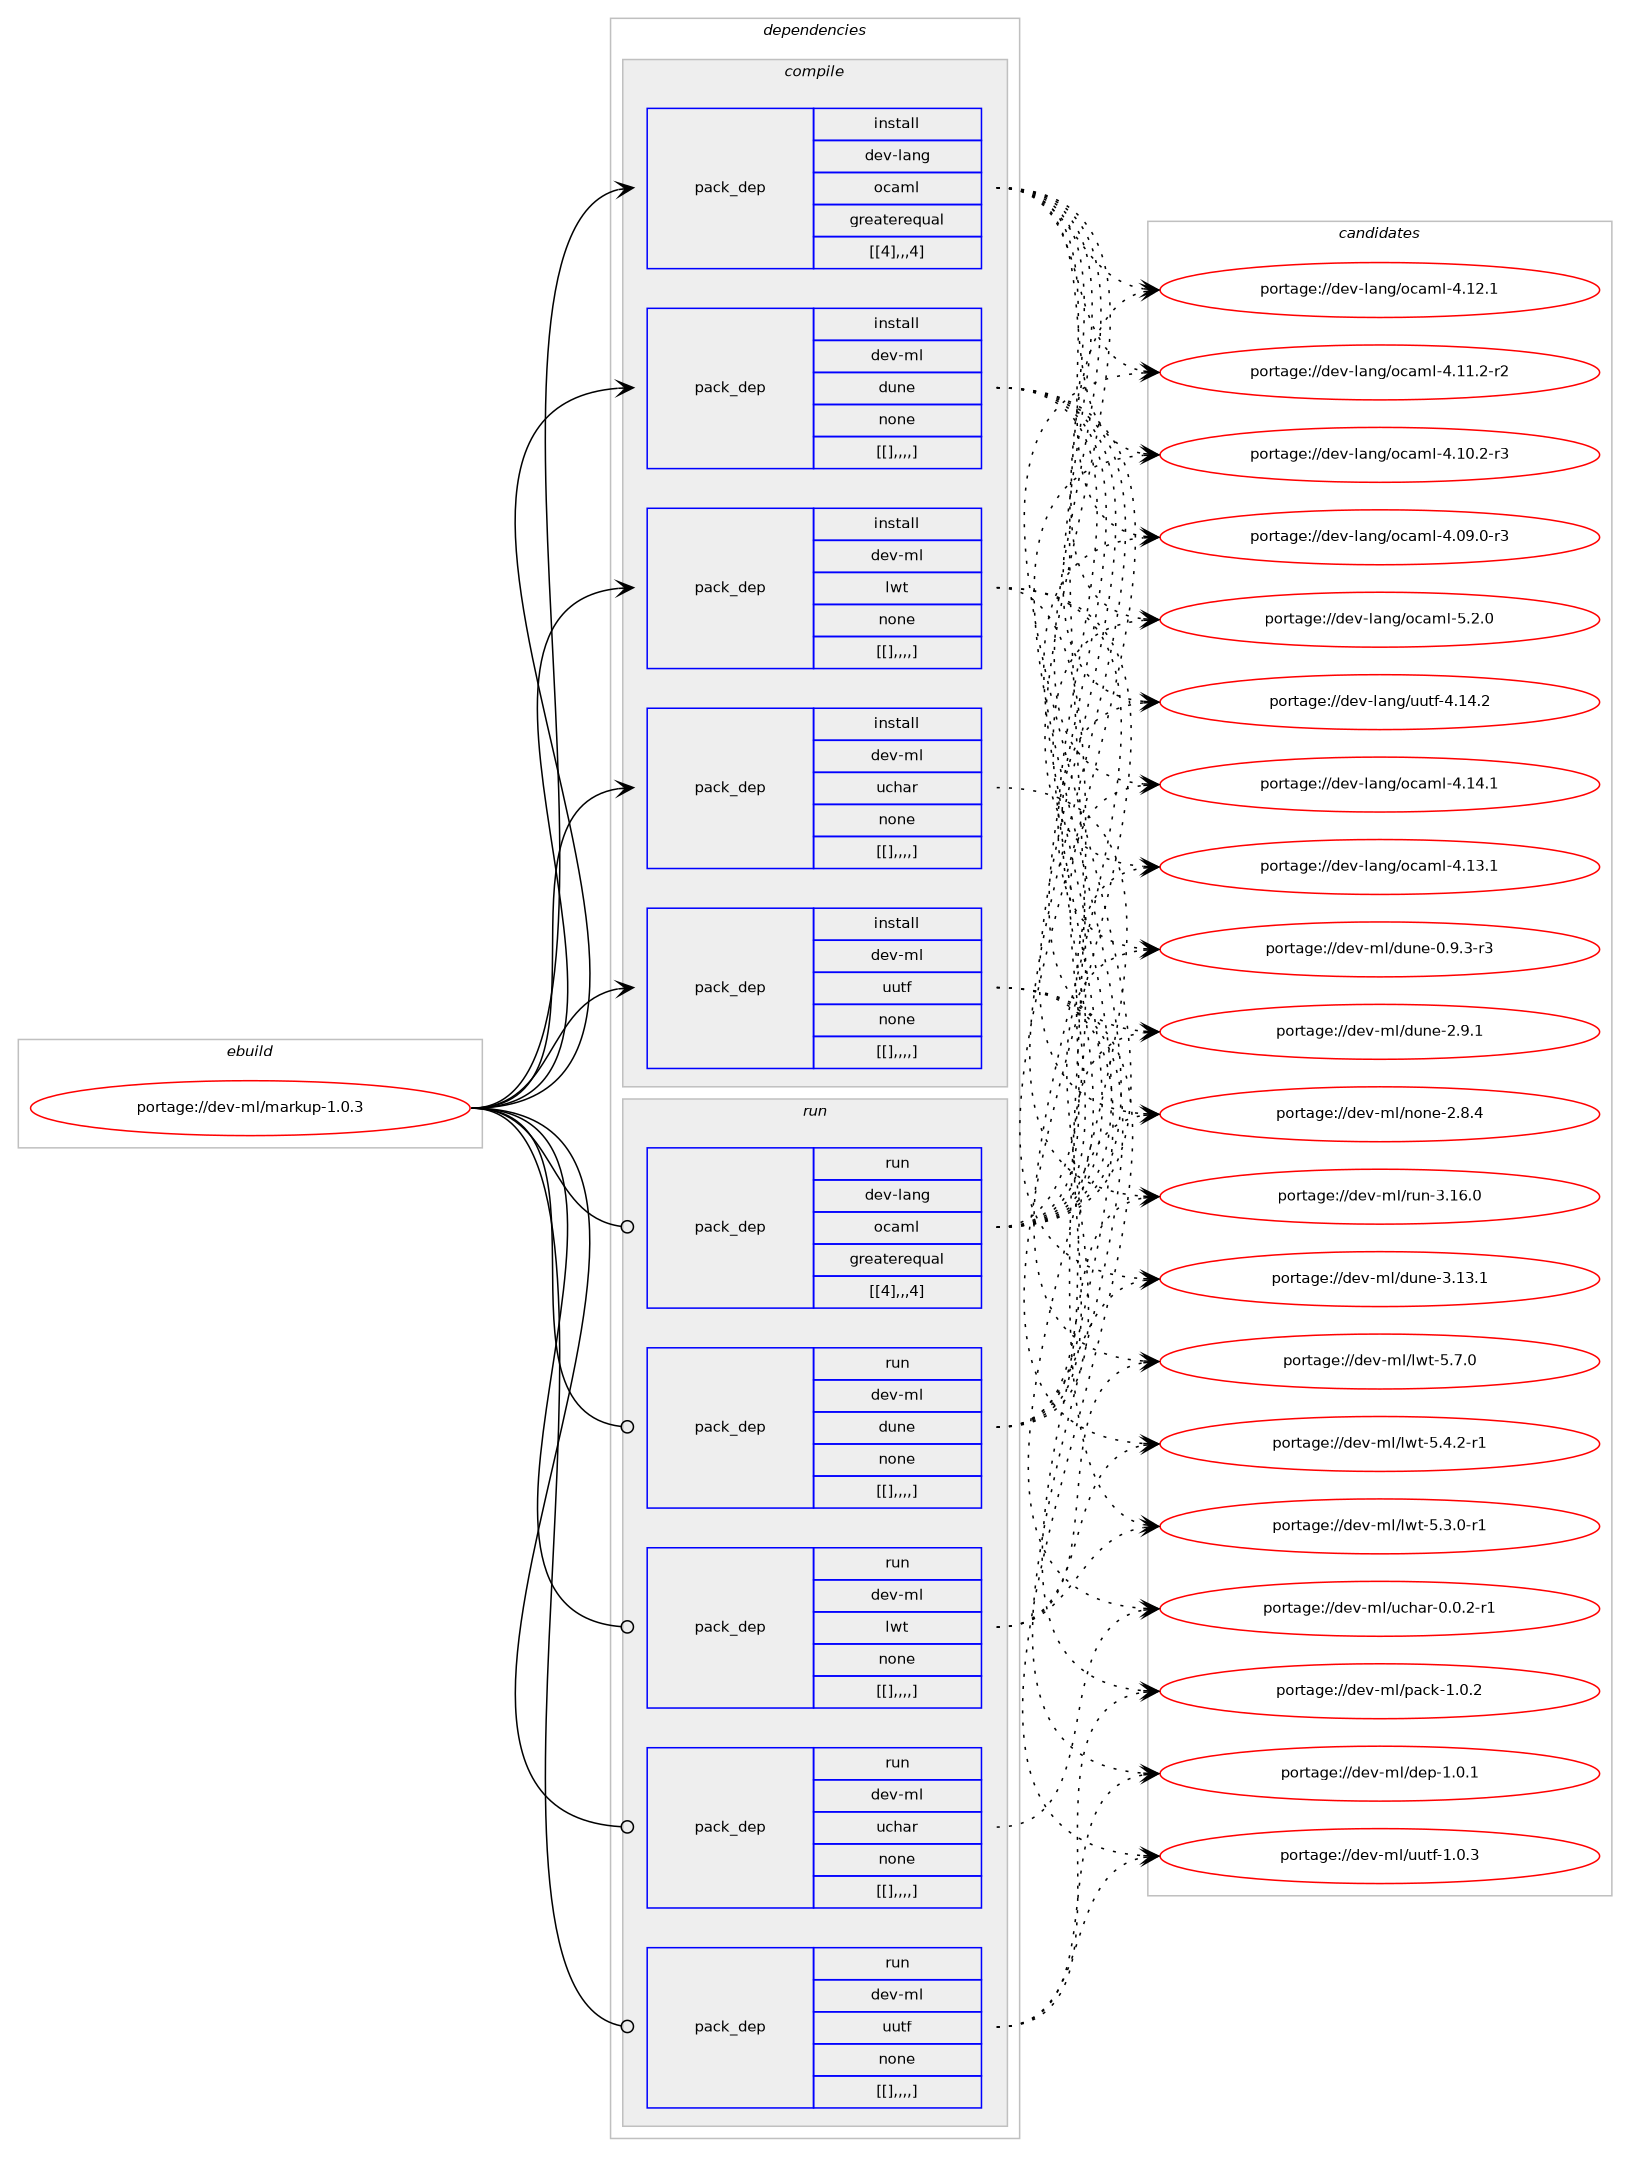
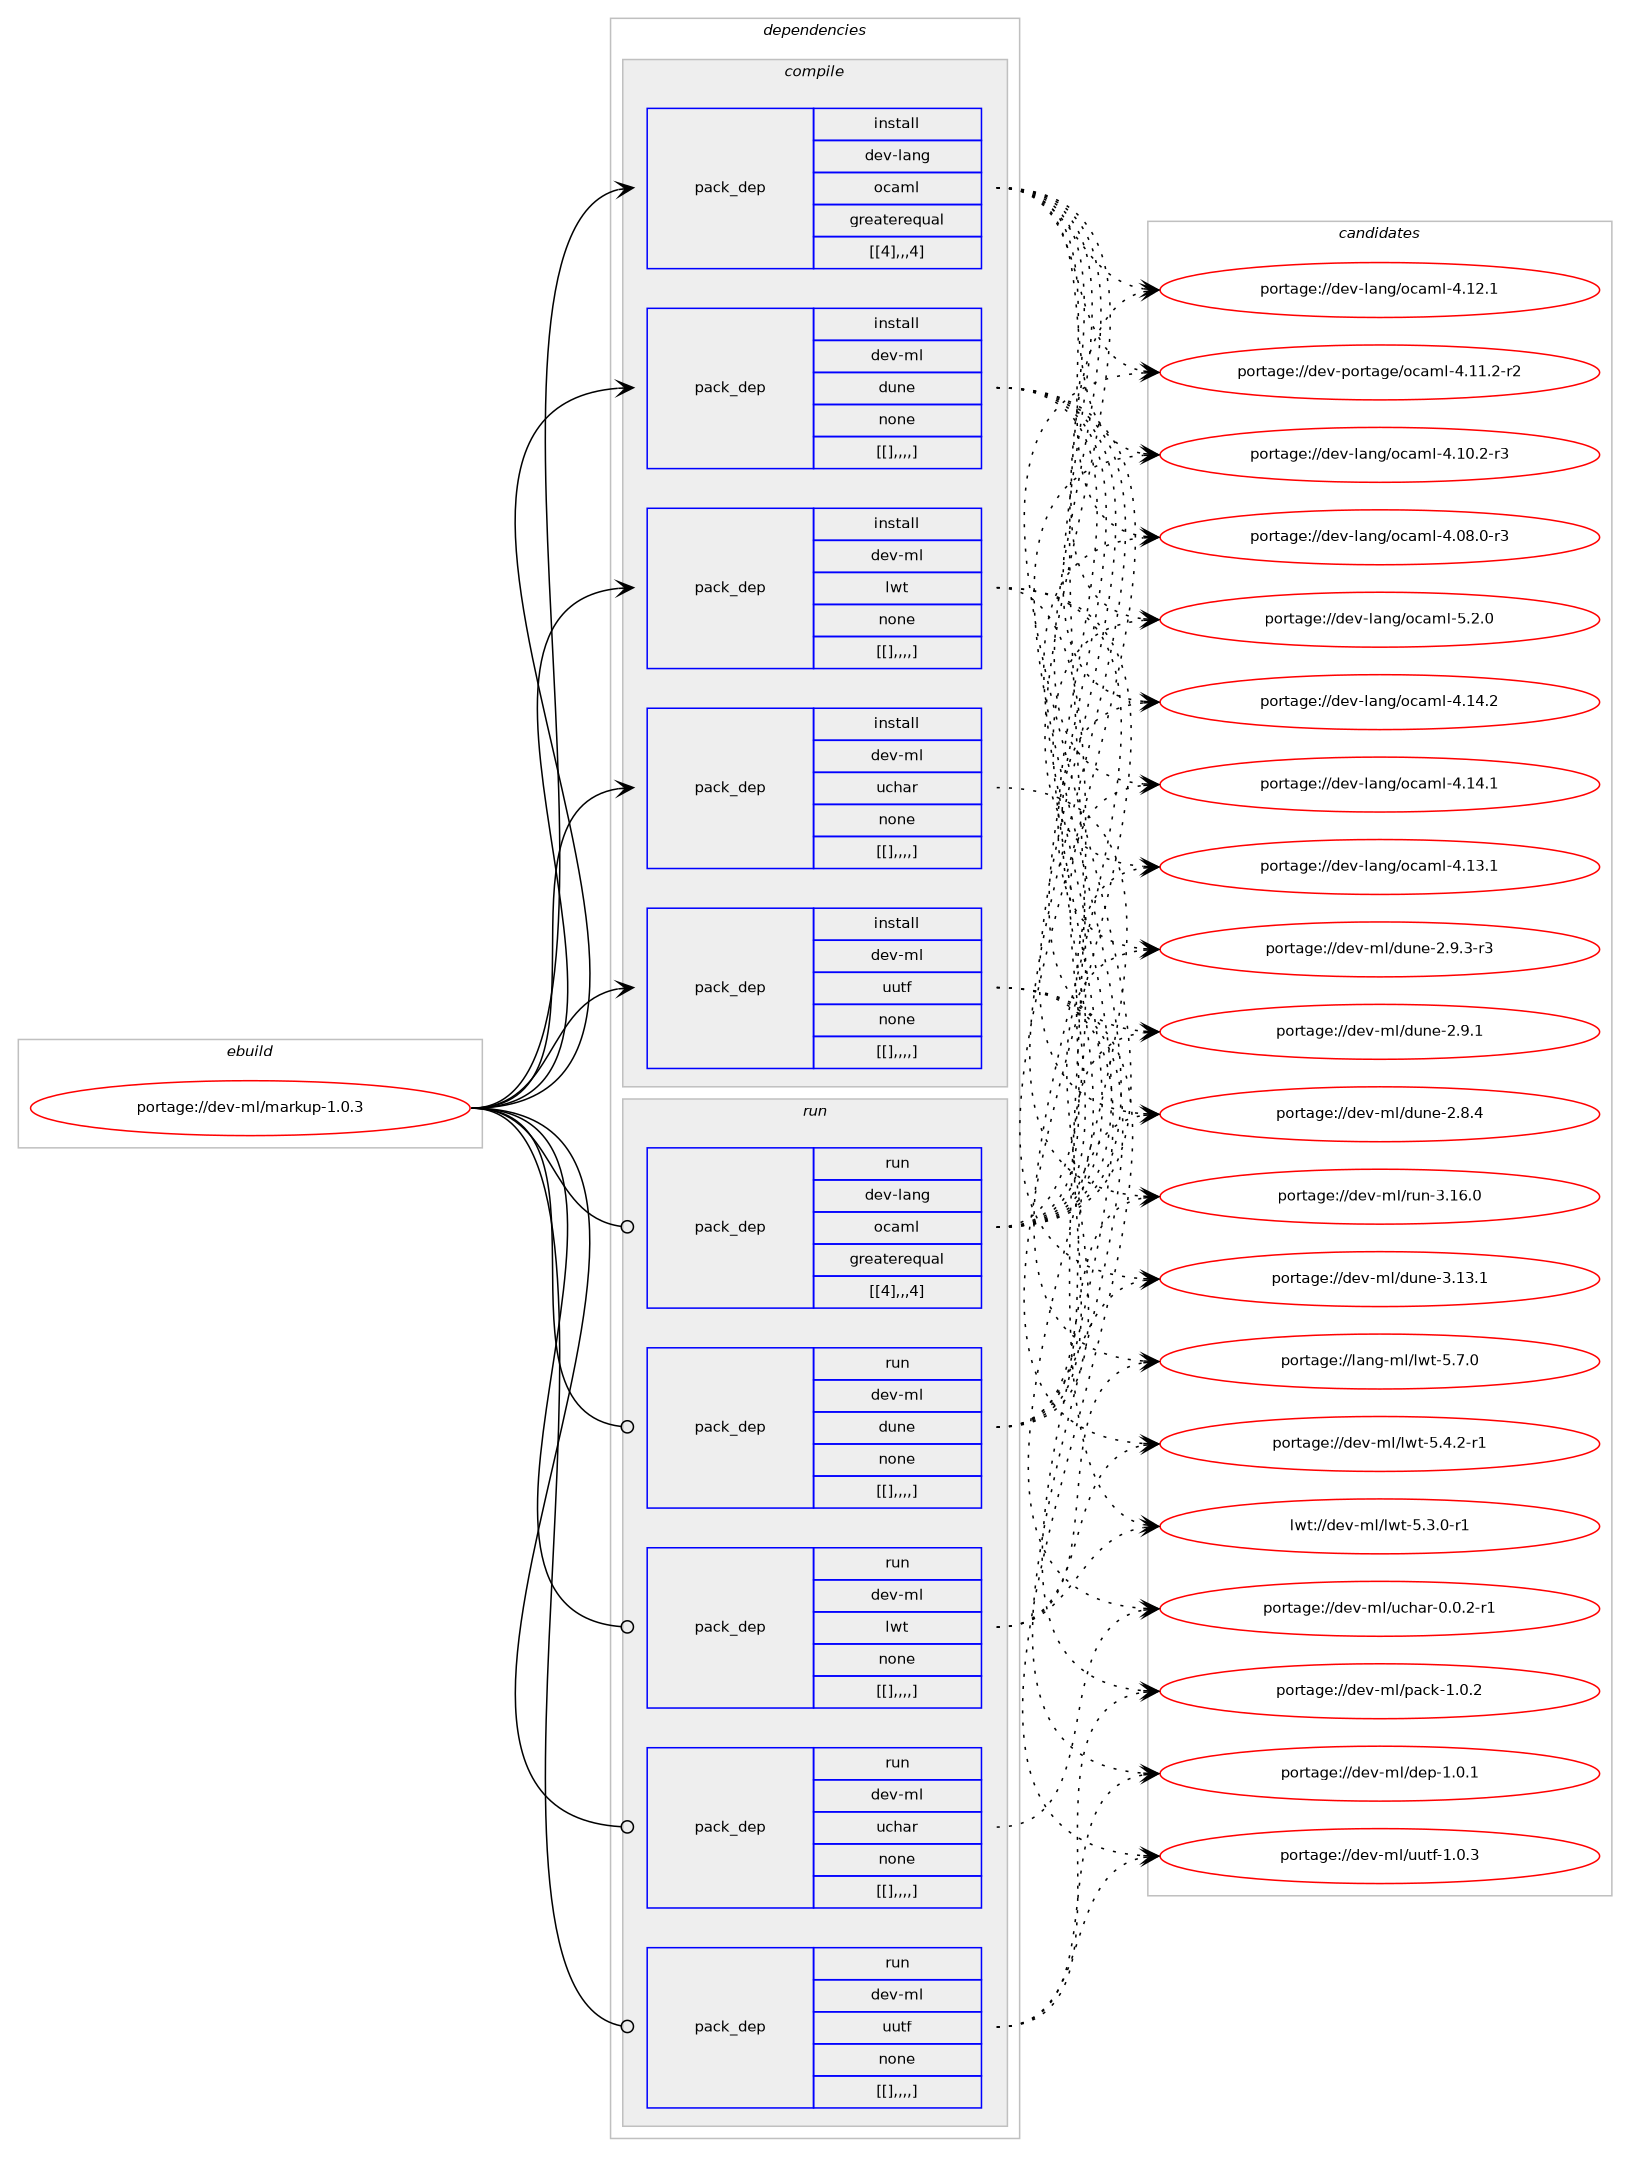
(1380, 372) -> (1380, 372)
(1380, 537) -> (1380, 537)
(1380, 702) -> (1380, 702)
(1380, 949) -> (1380, 949)
(1380, 1114) -> (1380, 1114)
(1380, 1362) -> (1380, 1362)
(1380, 1526) -> (1380, 1526)
